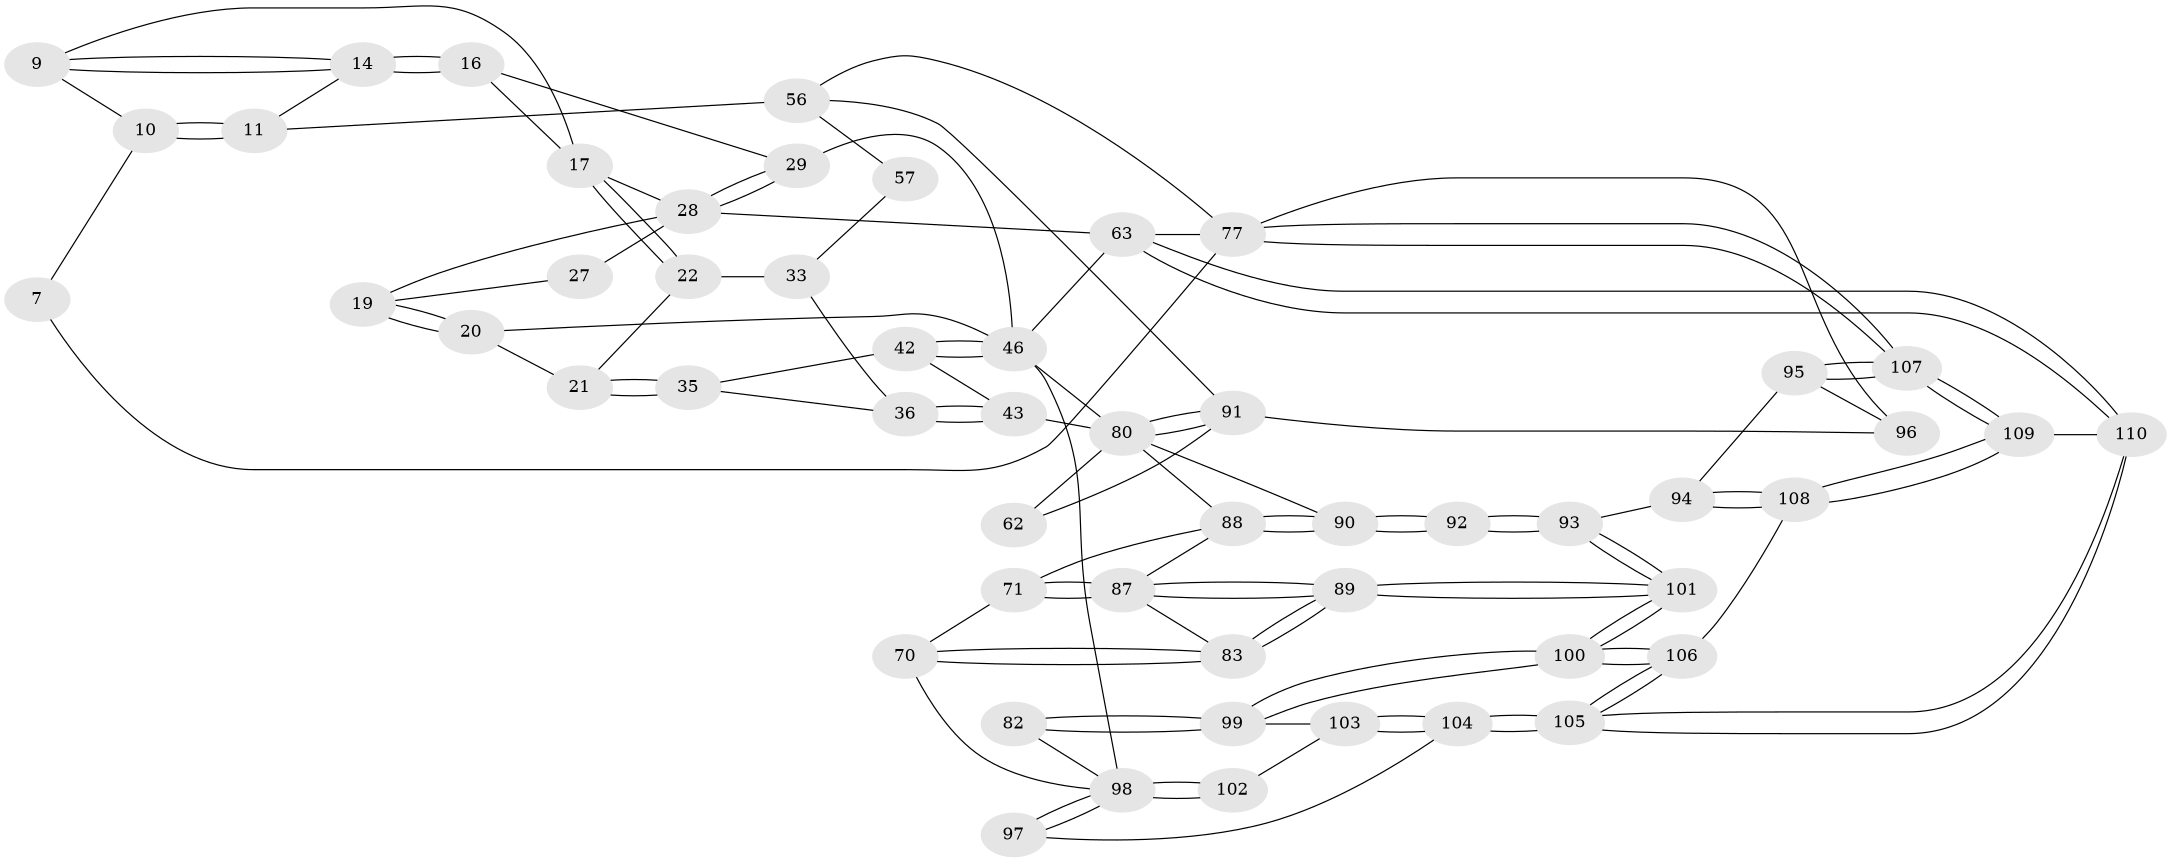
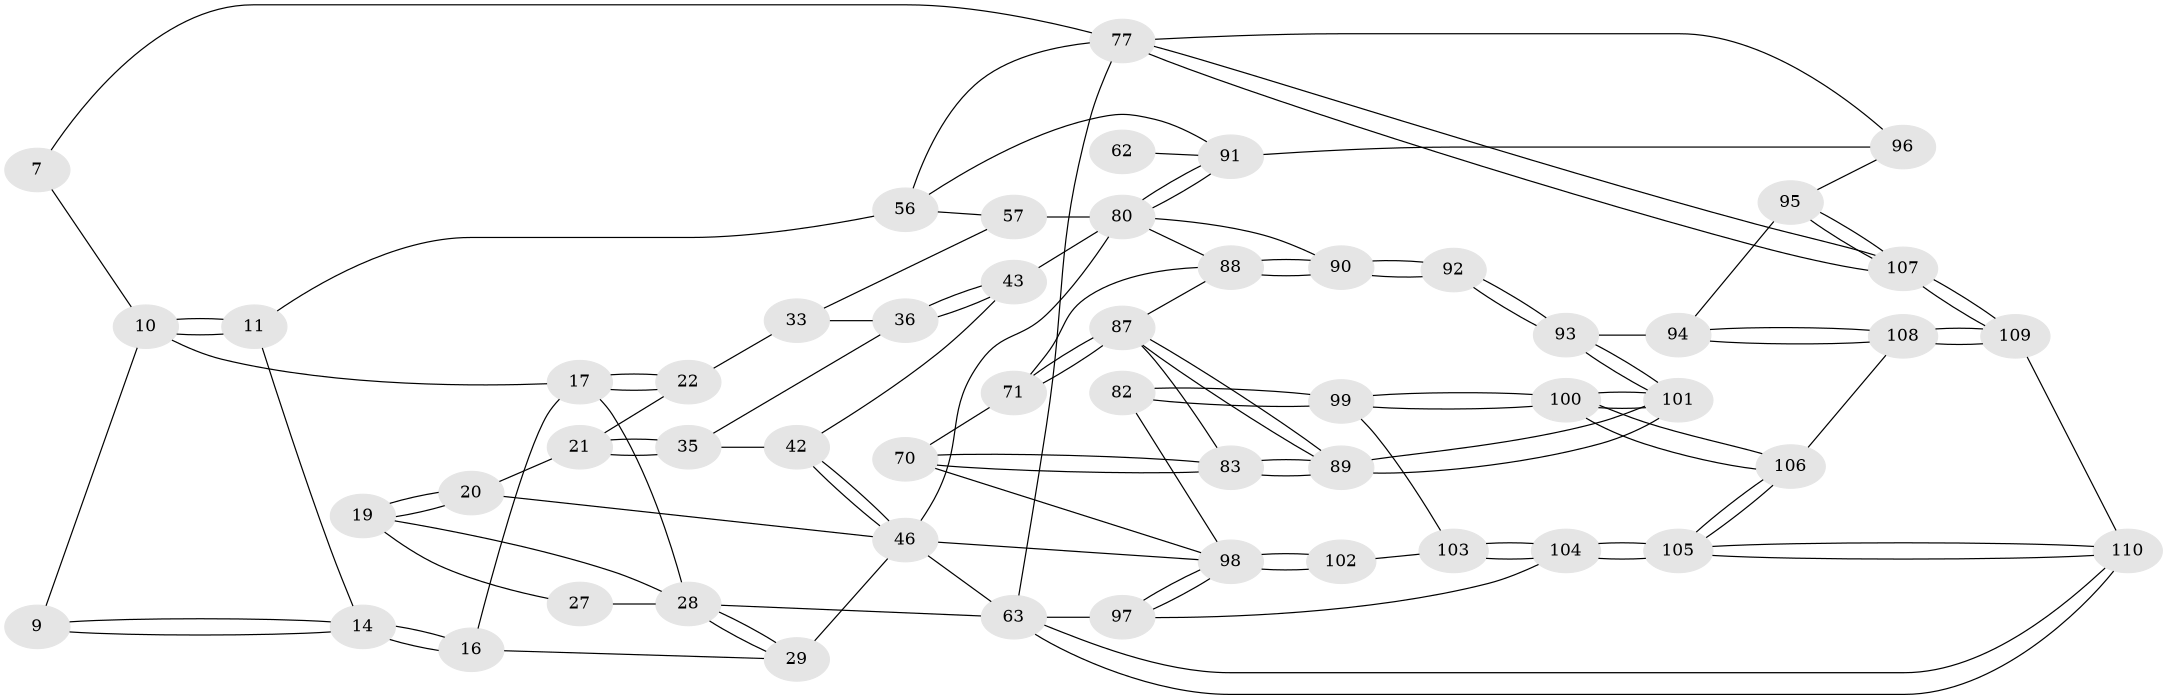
(351, 8) -> (357, 380)
(1068, 479) -> (1061, 217)
none -> (1068, 617)
